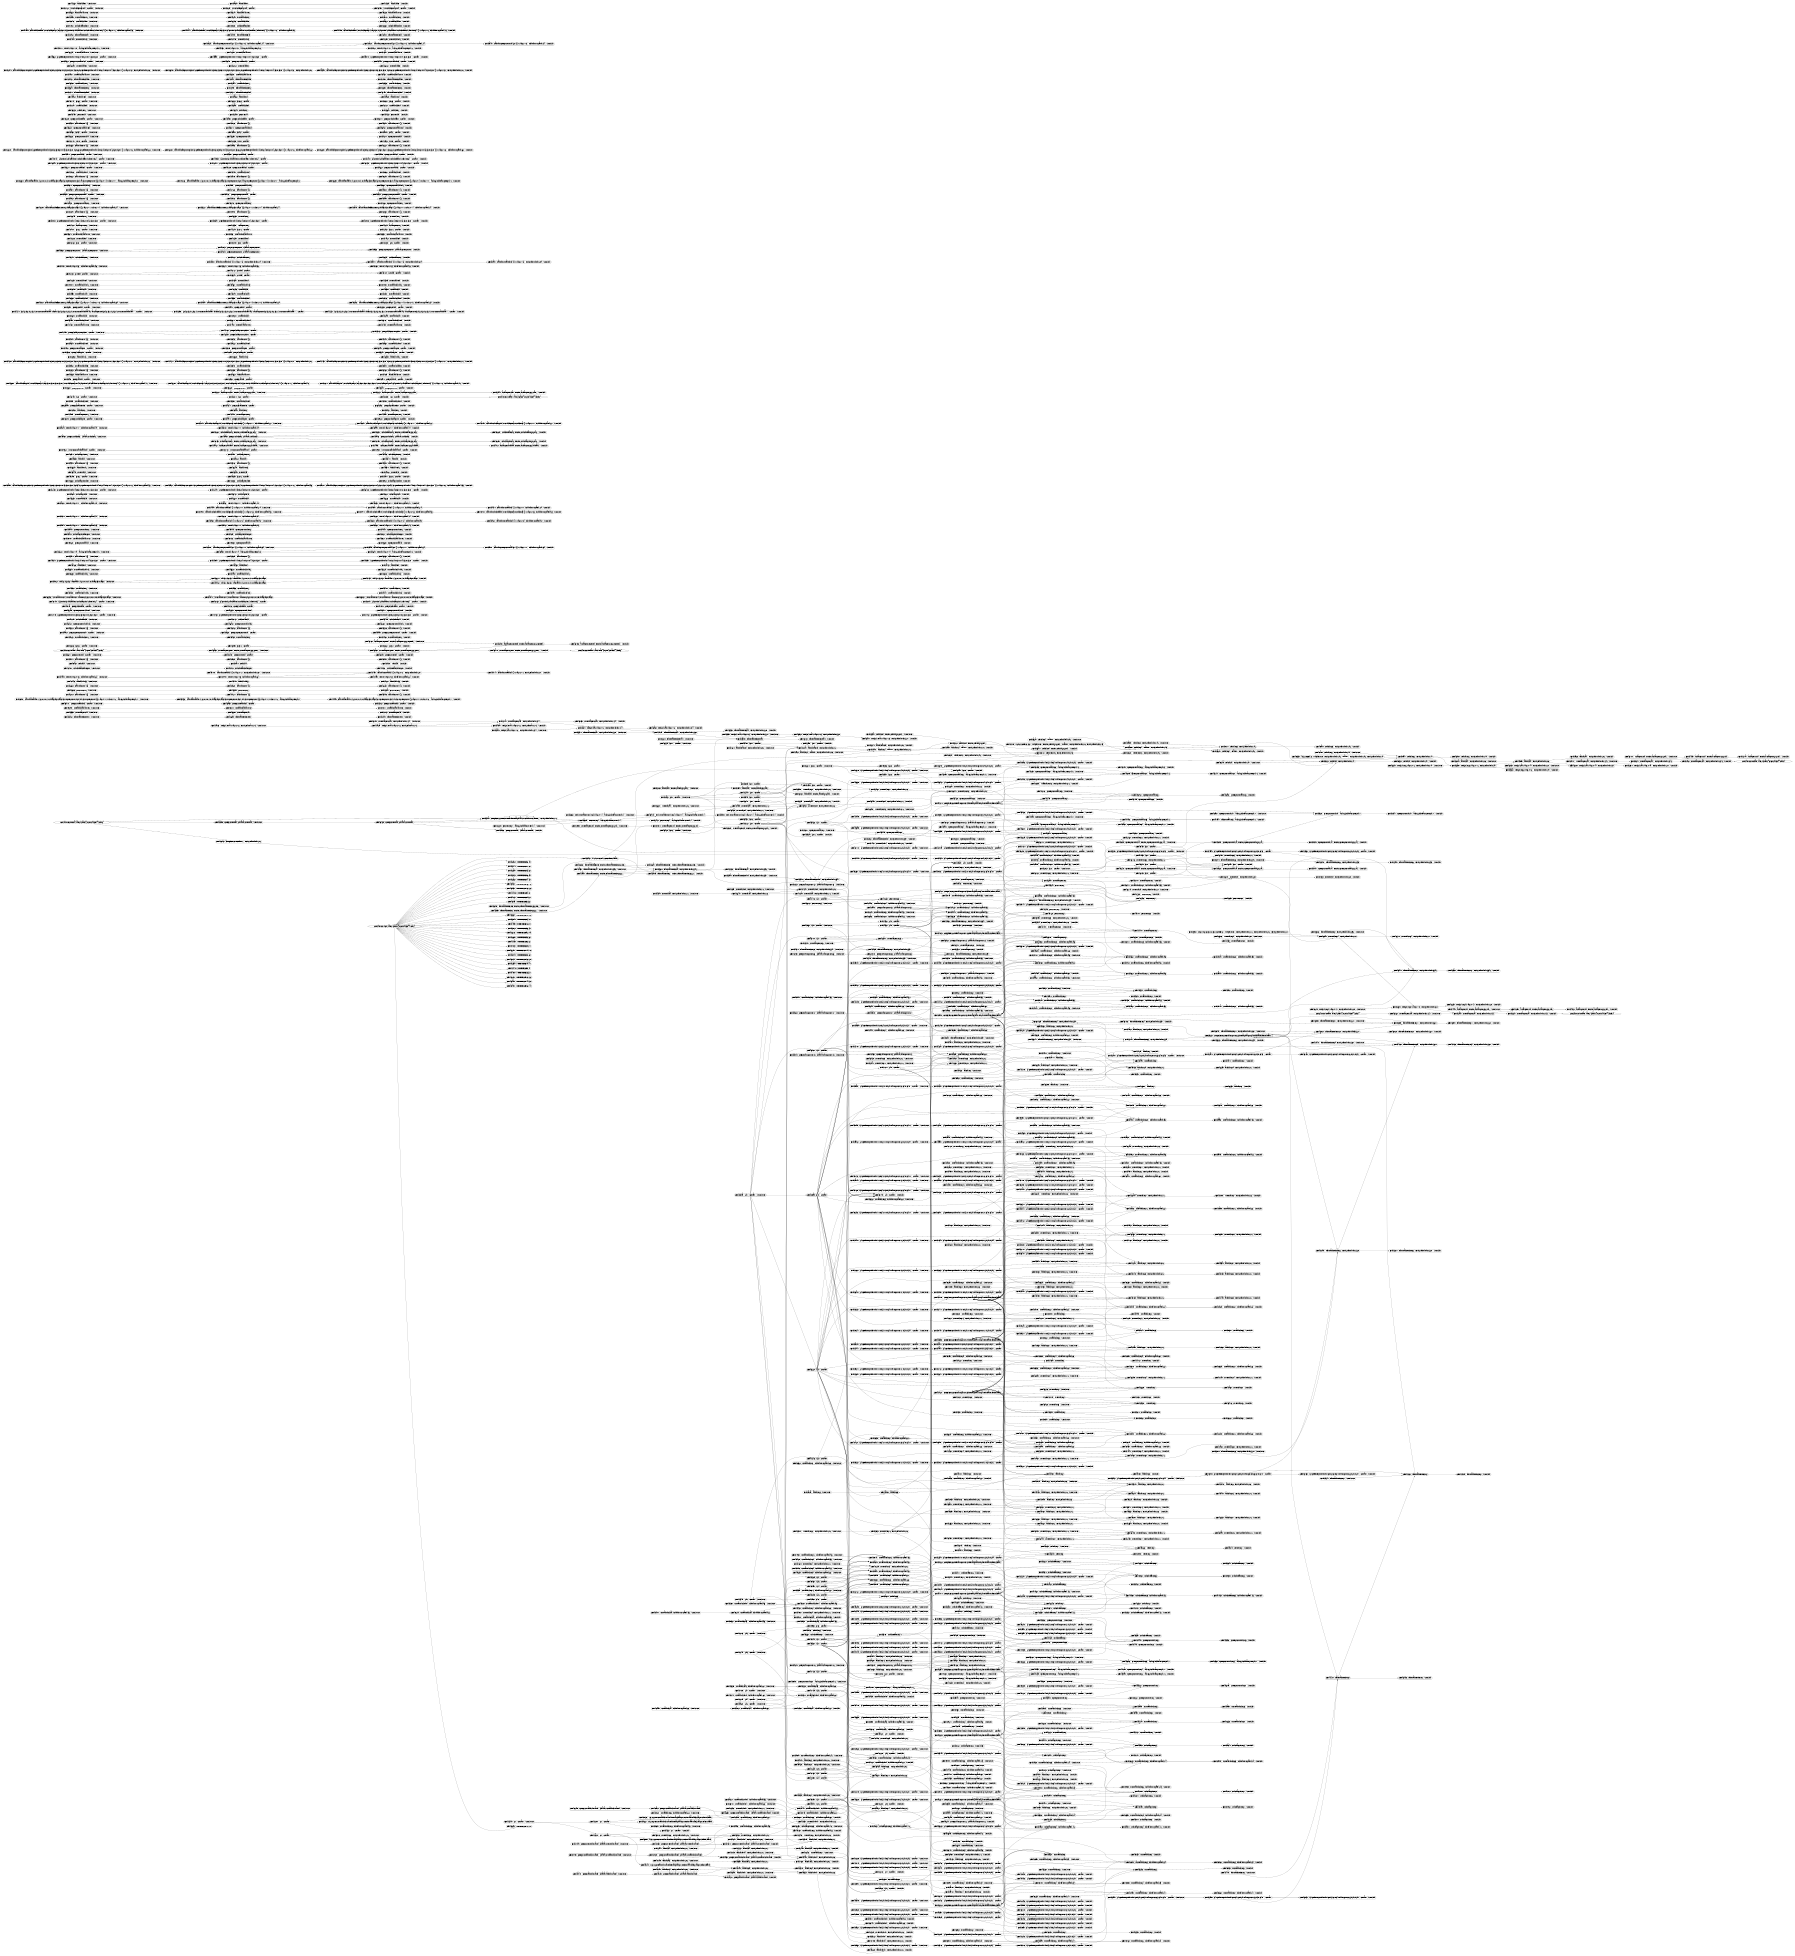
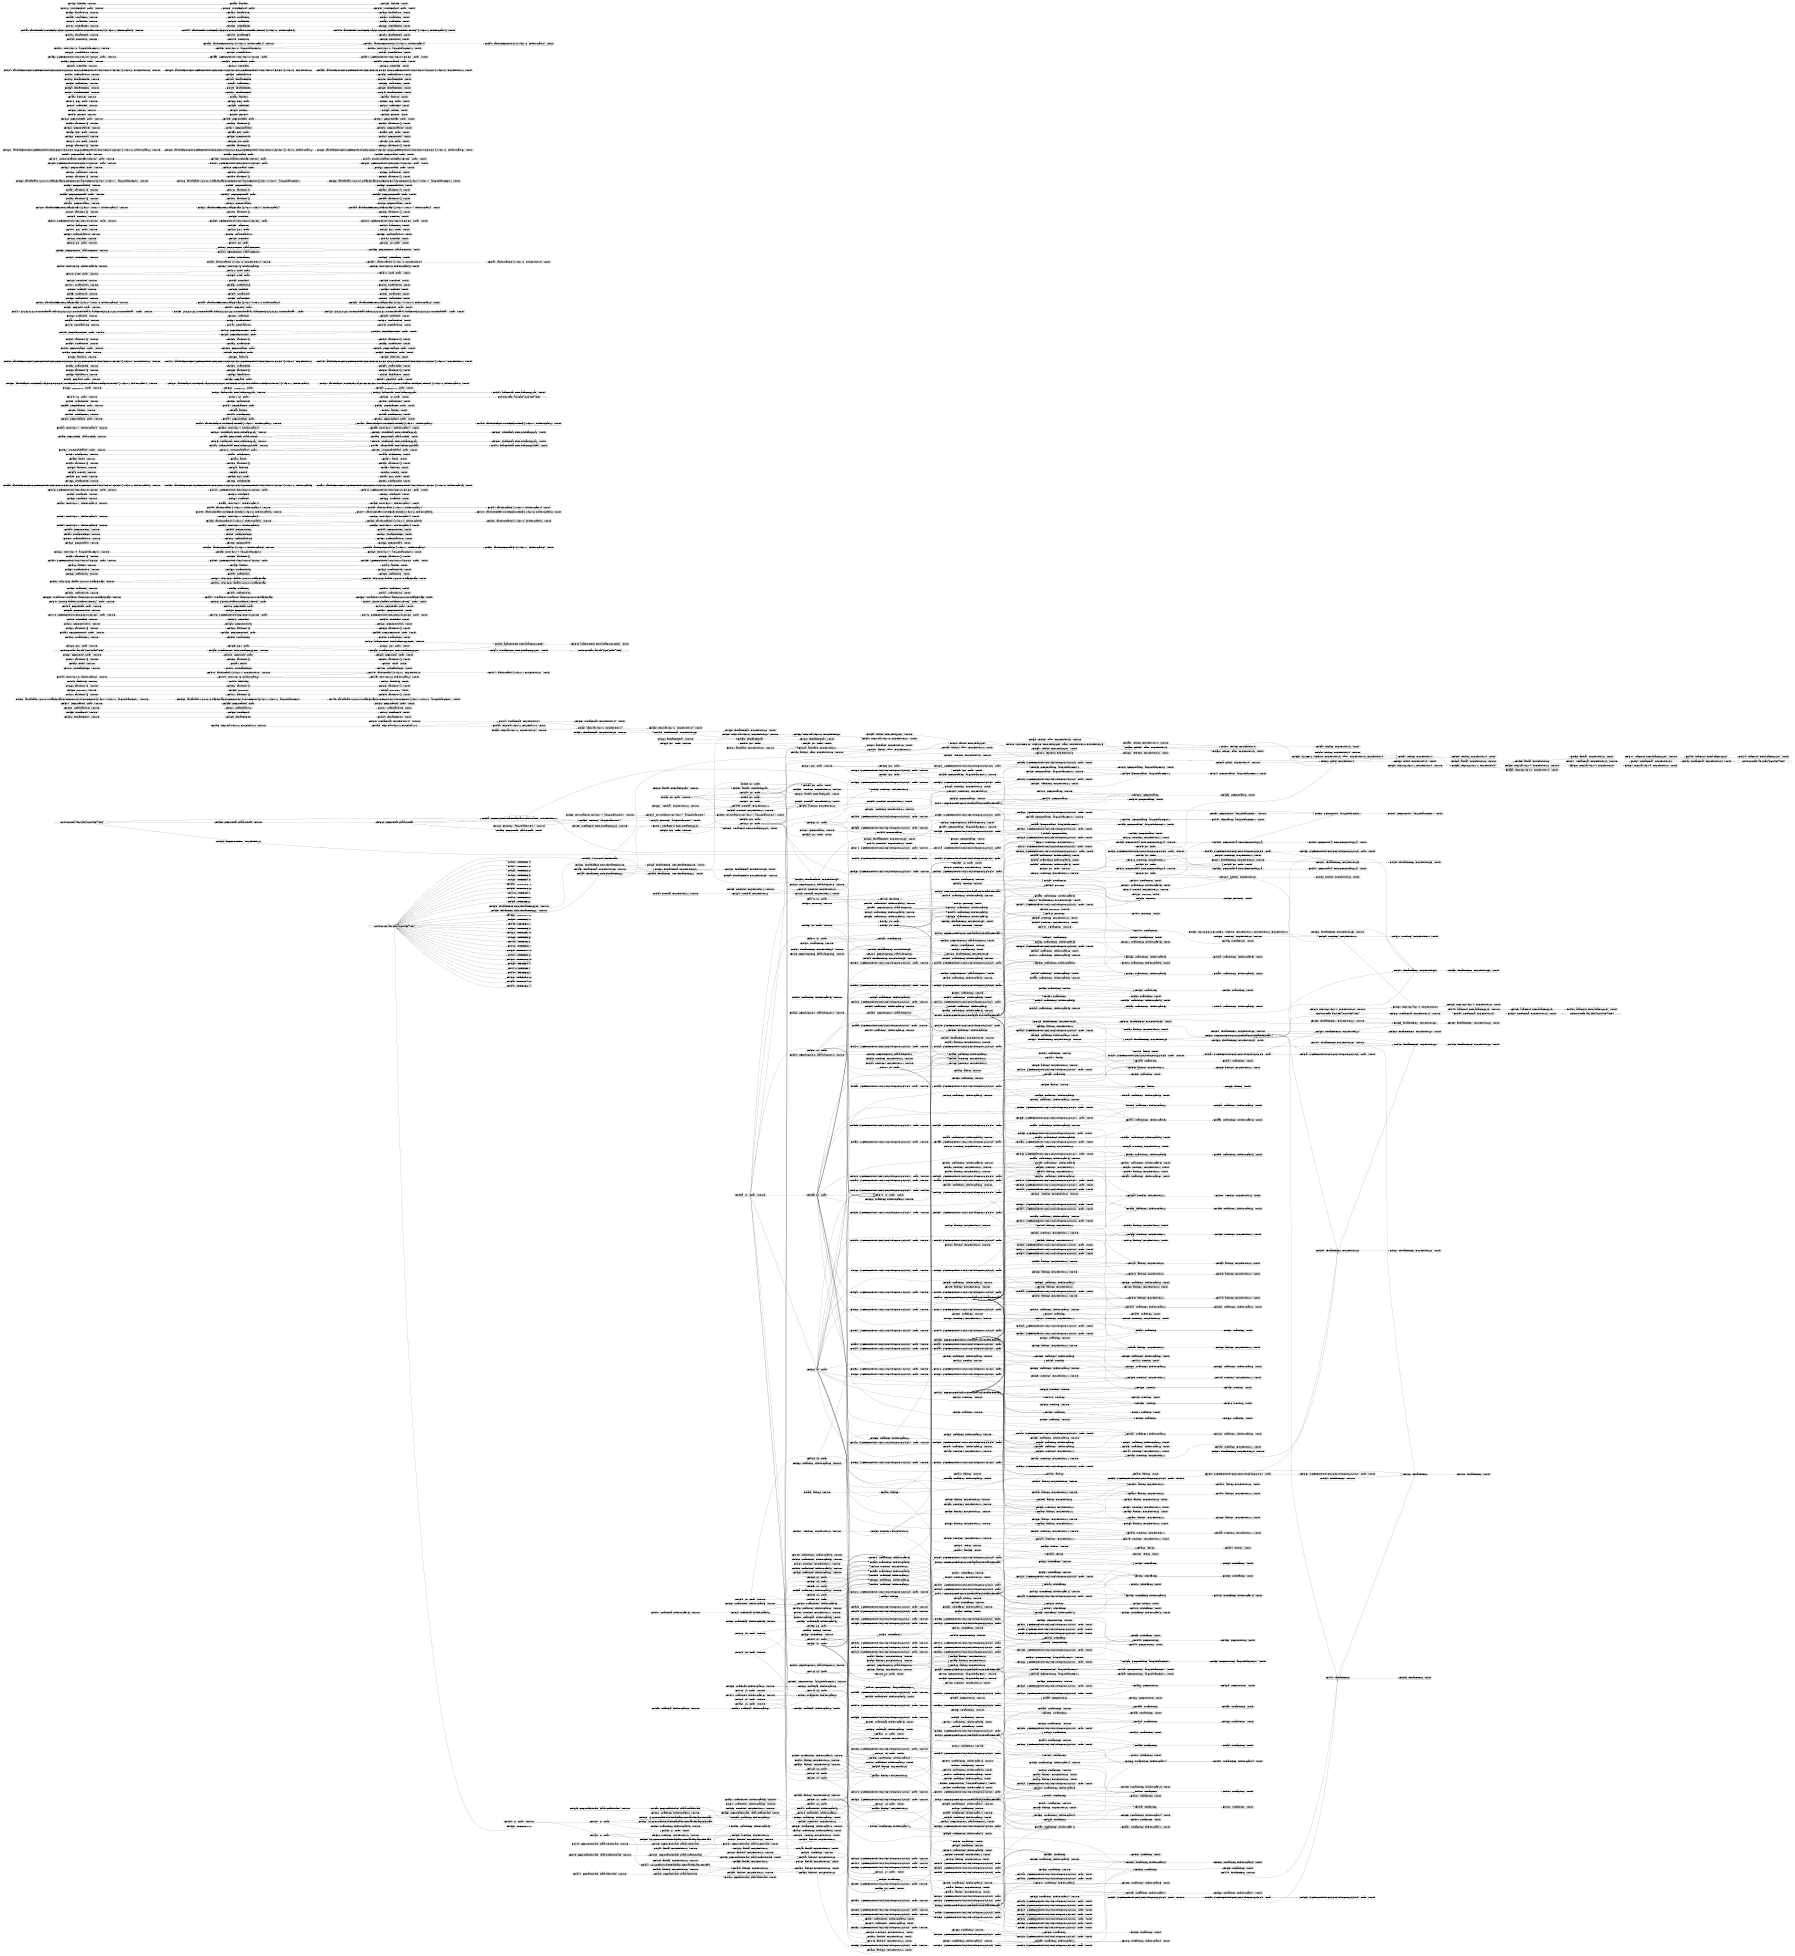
(968, 1550) -> (968, 1550)
